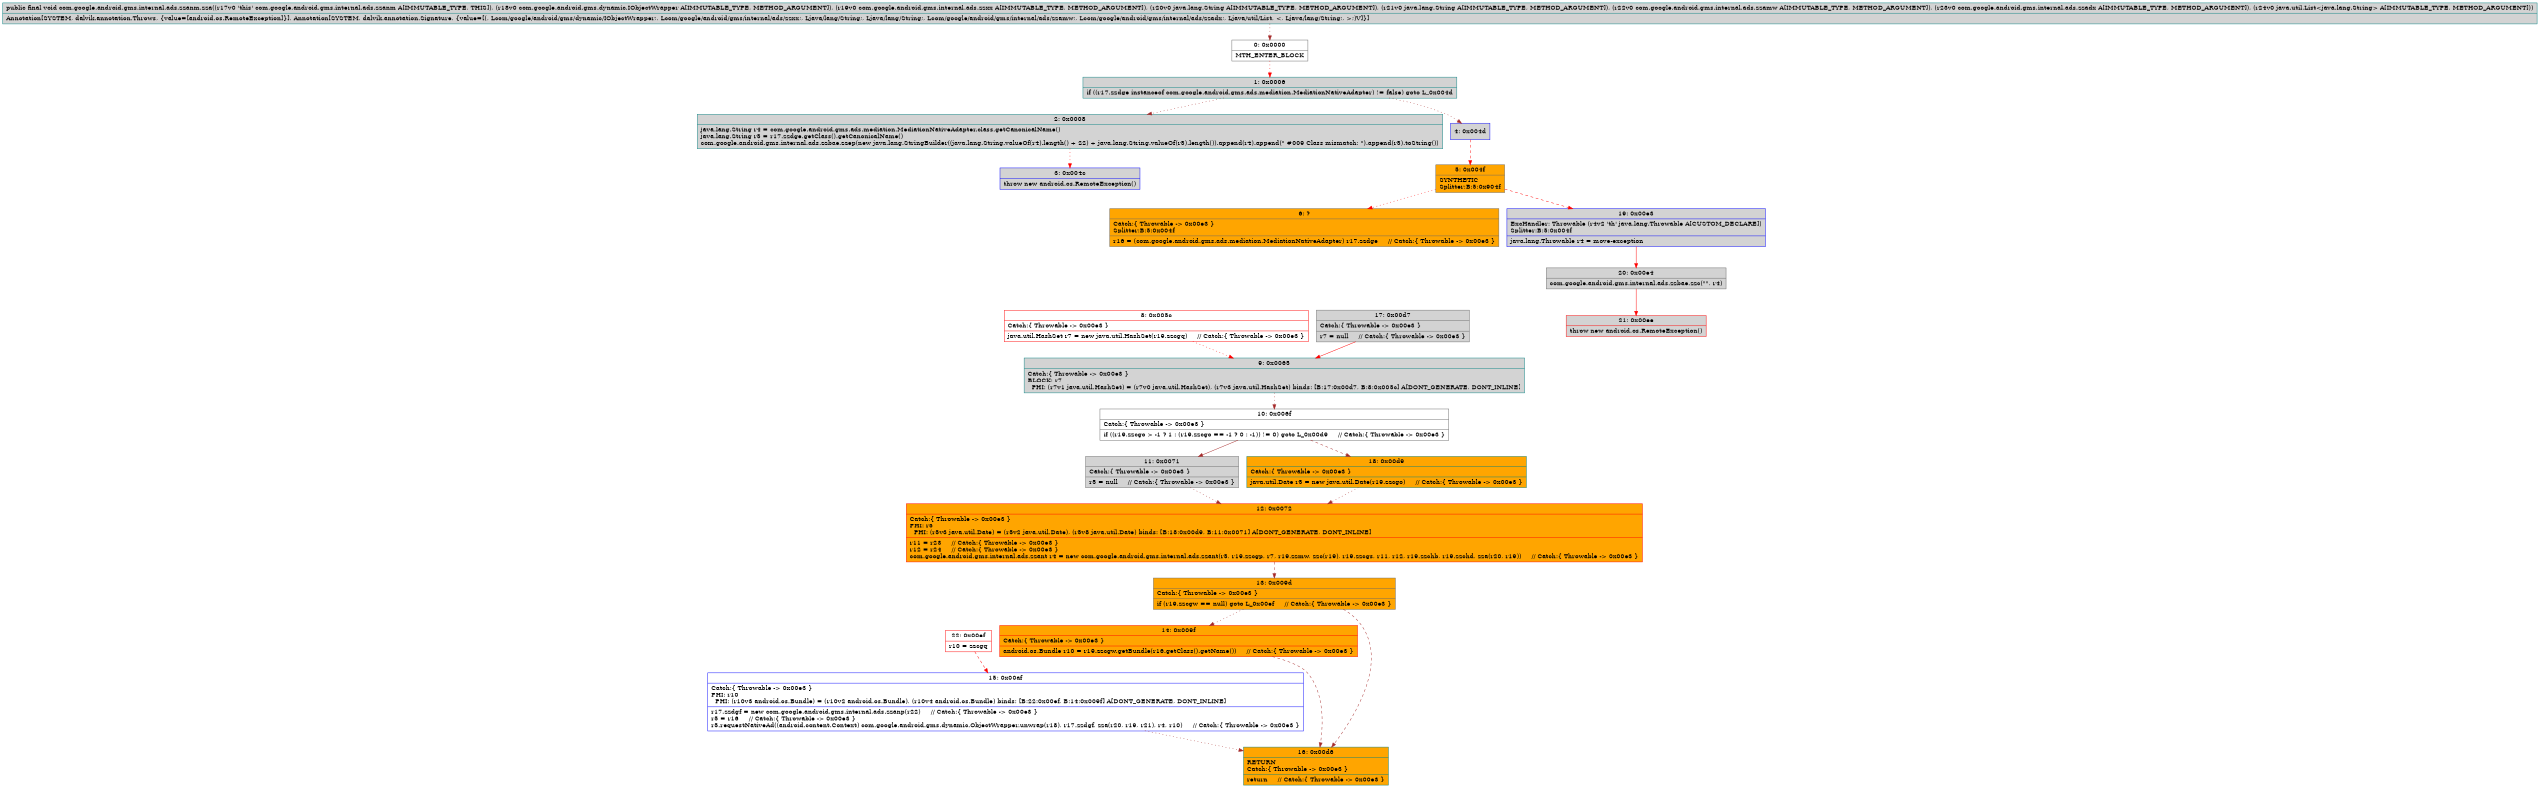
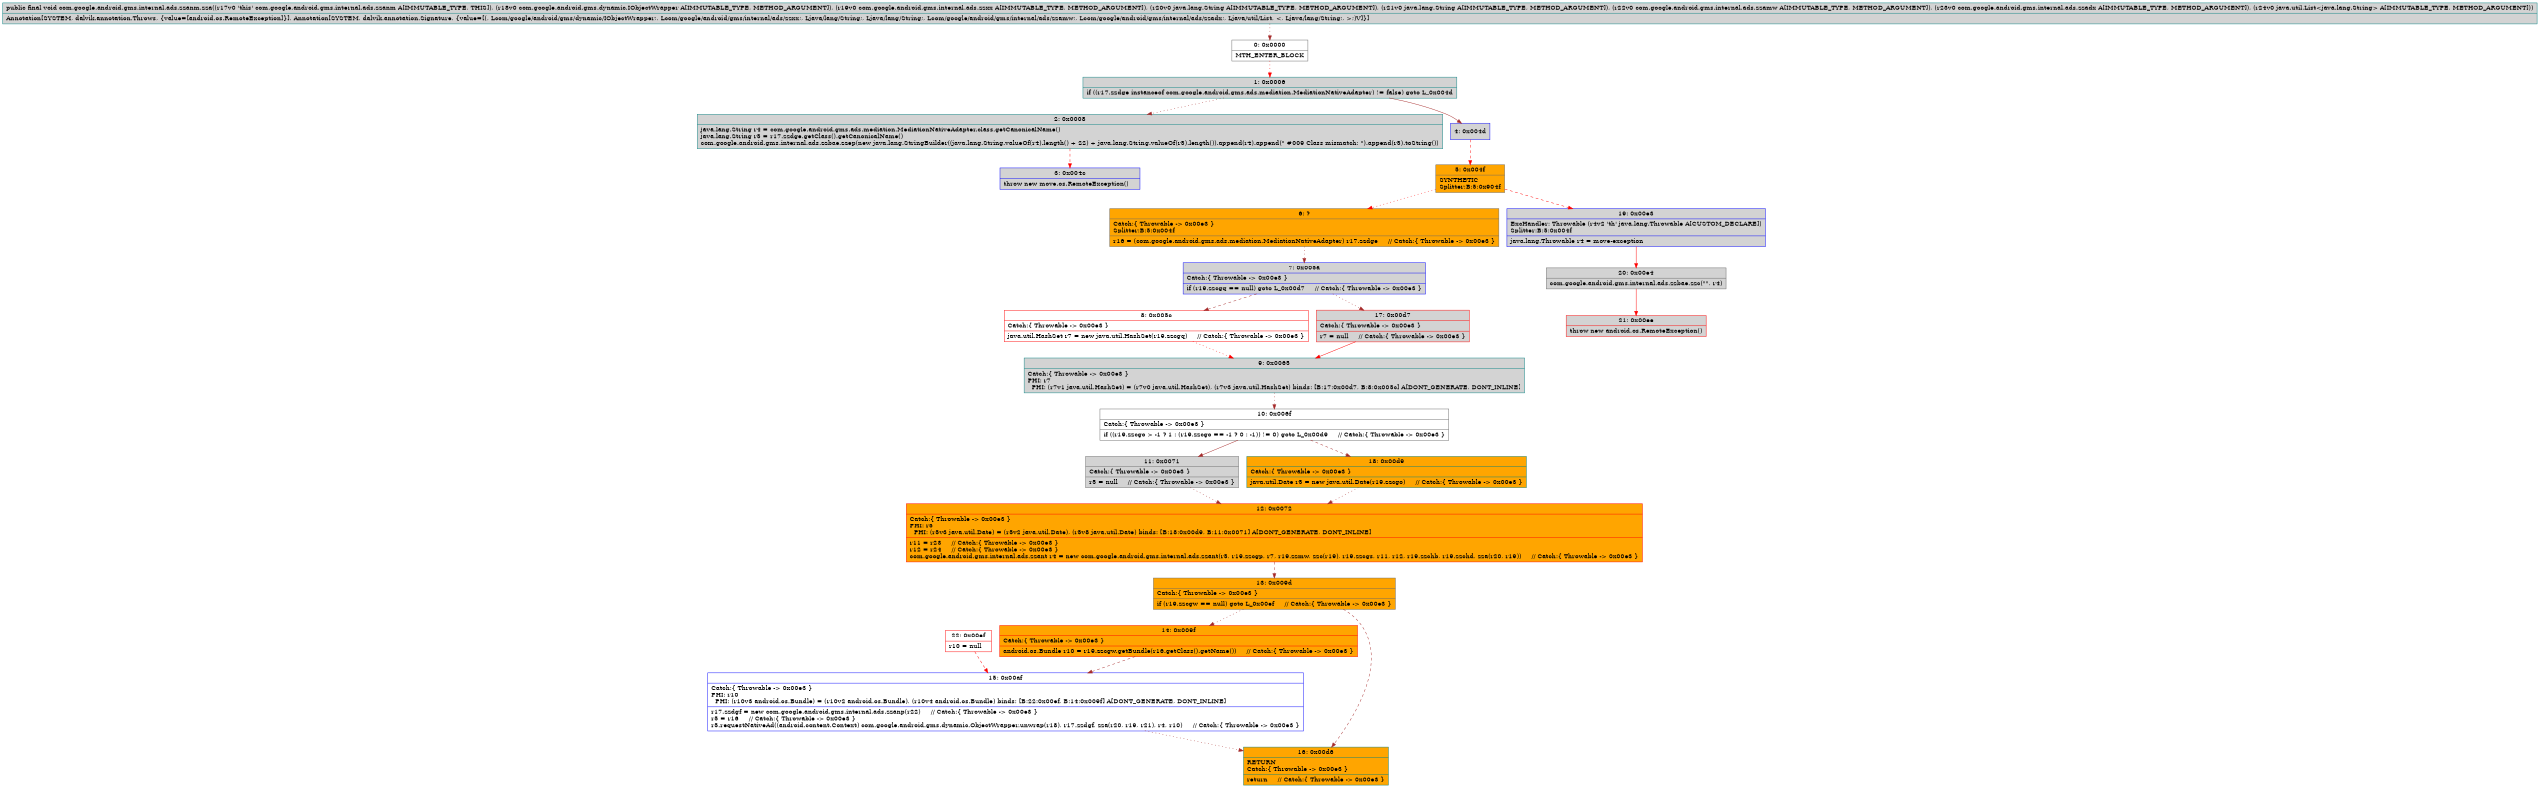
(1425, 107) -> (1425, 107)
(1070, 156) -> (1070, 156)
(1070, 184) -> (1066, 184)
none -> (1304, 278)
(1393, 326) -> (1393, 326)
(1046, 381) -> (1040, 381)
(968, 646) -> (965, 646)
(1316, 687) -> (1114, 664)
